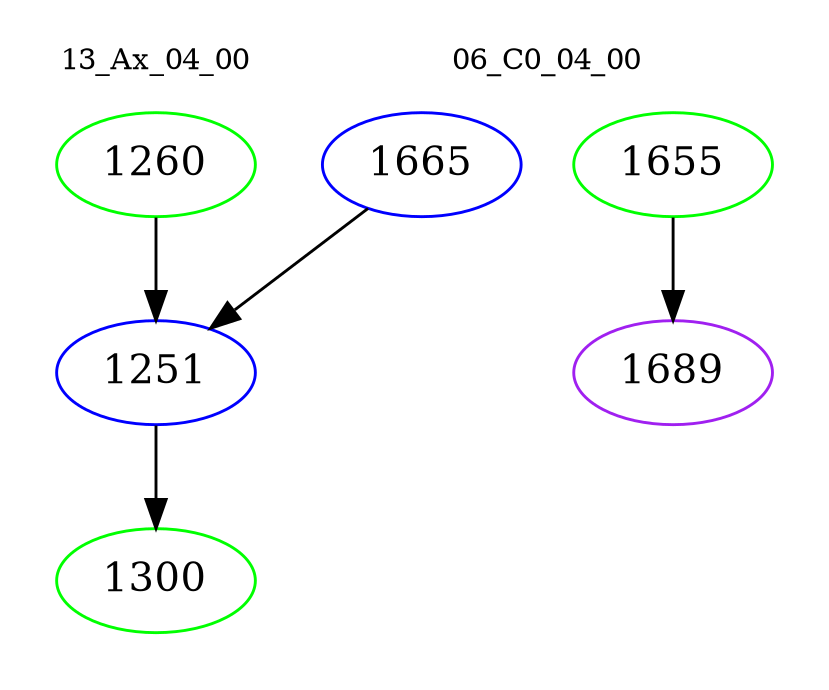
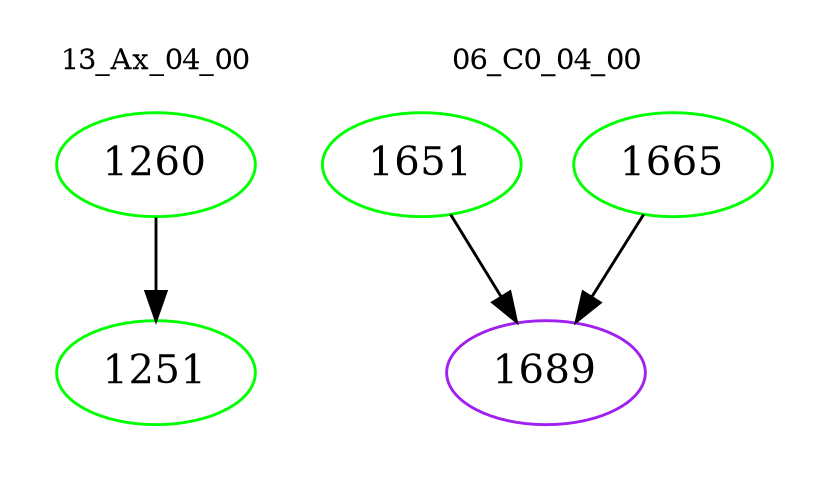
(422, 165) -> (673, 165)
(673, 165) -> (422, 165)
(318, 247) -> (618, 256)
(156, 373) -> (156, 373)
(156, 581) -> none
